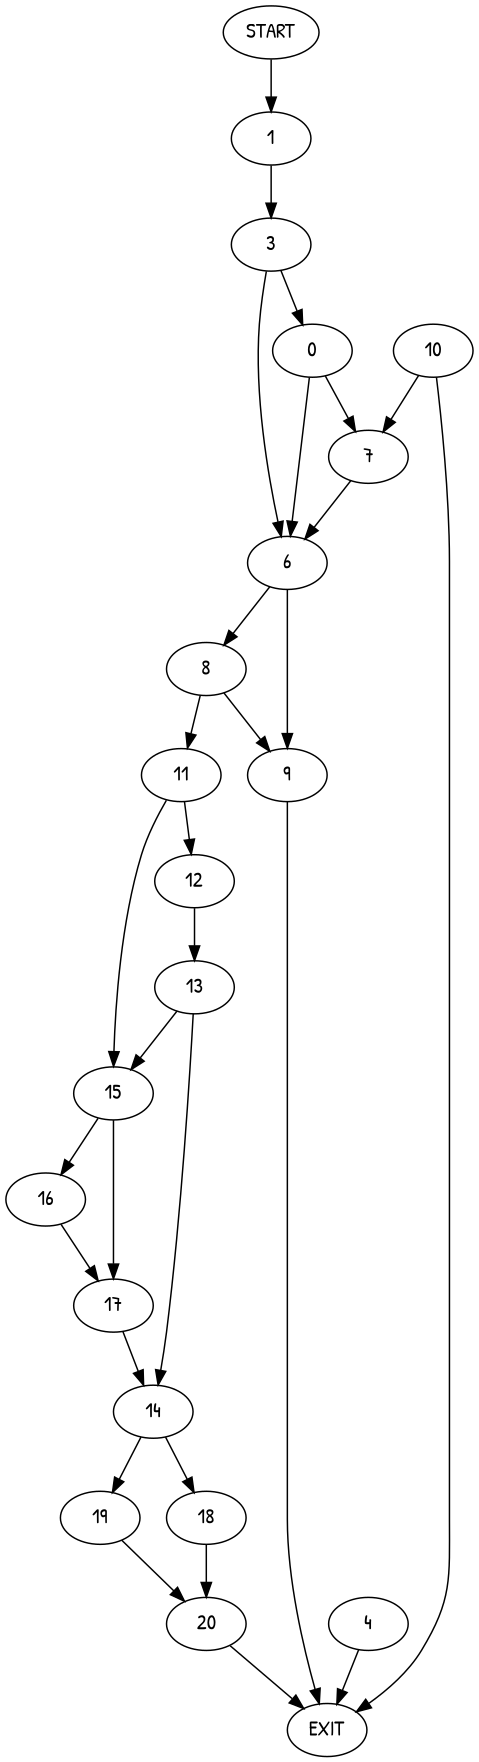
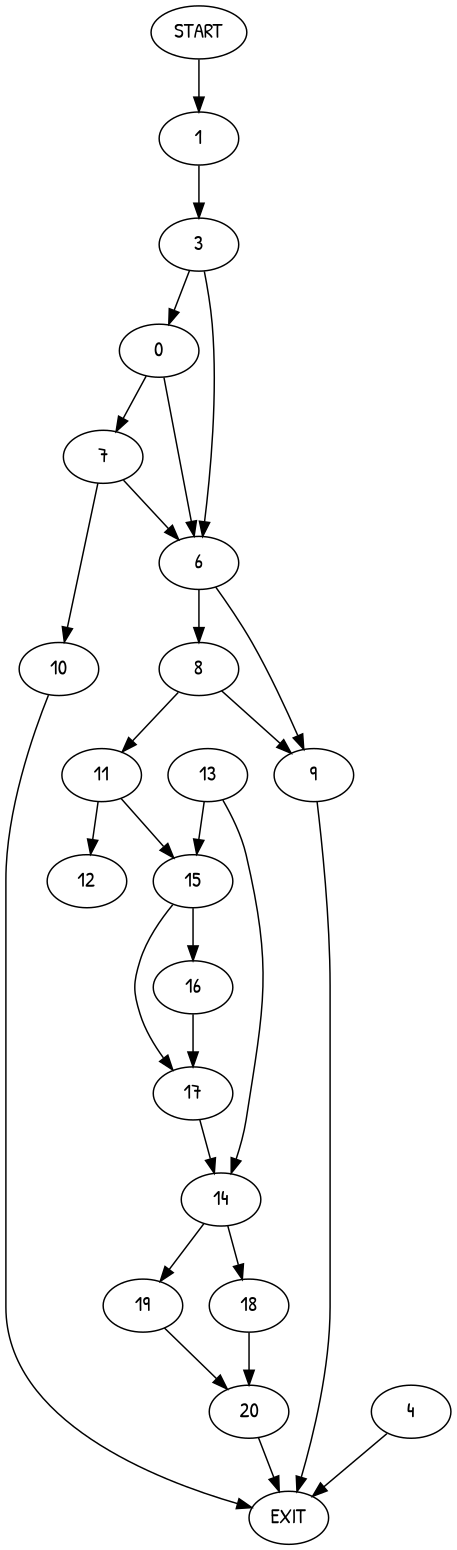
(405, 397) -> (83, 555)
(195, 927) -> none
